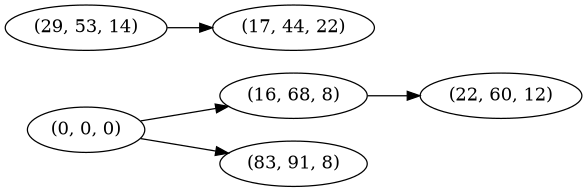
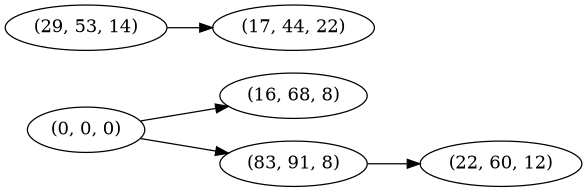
(387, 96) -> (387, 164)
